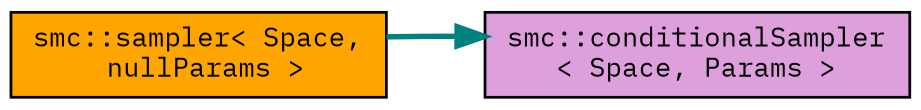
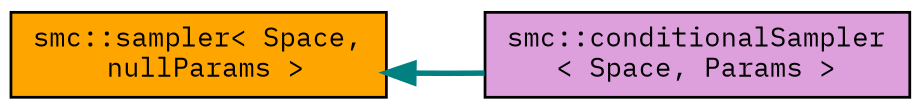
(422, 36) -> (450, 73)
